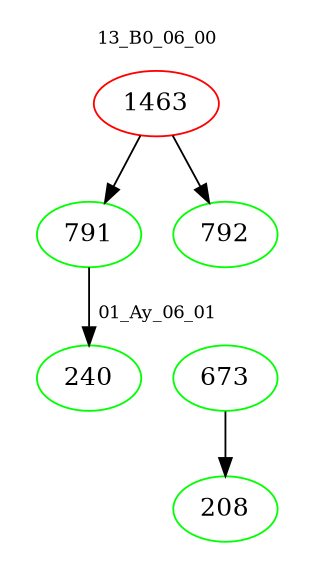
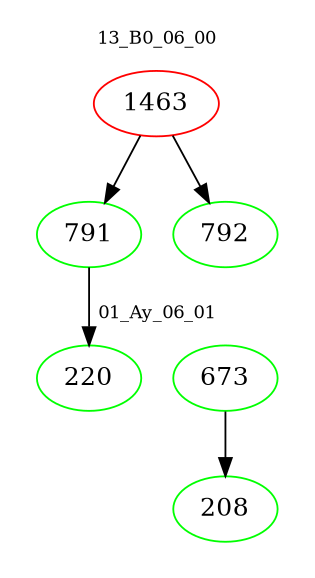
(89, 378) -> (89, 378)
